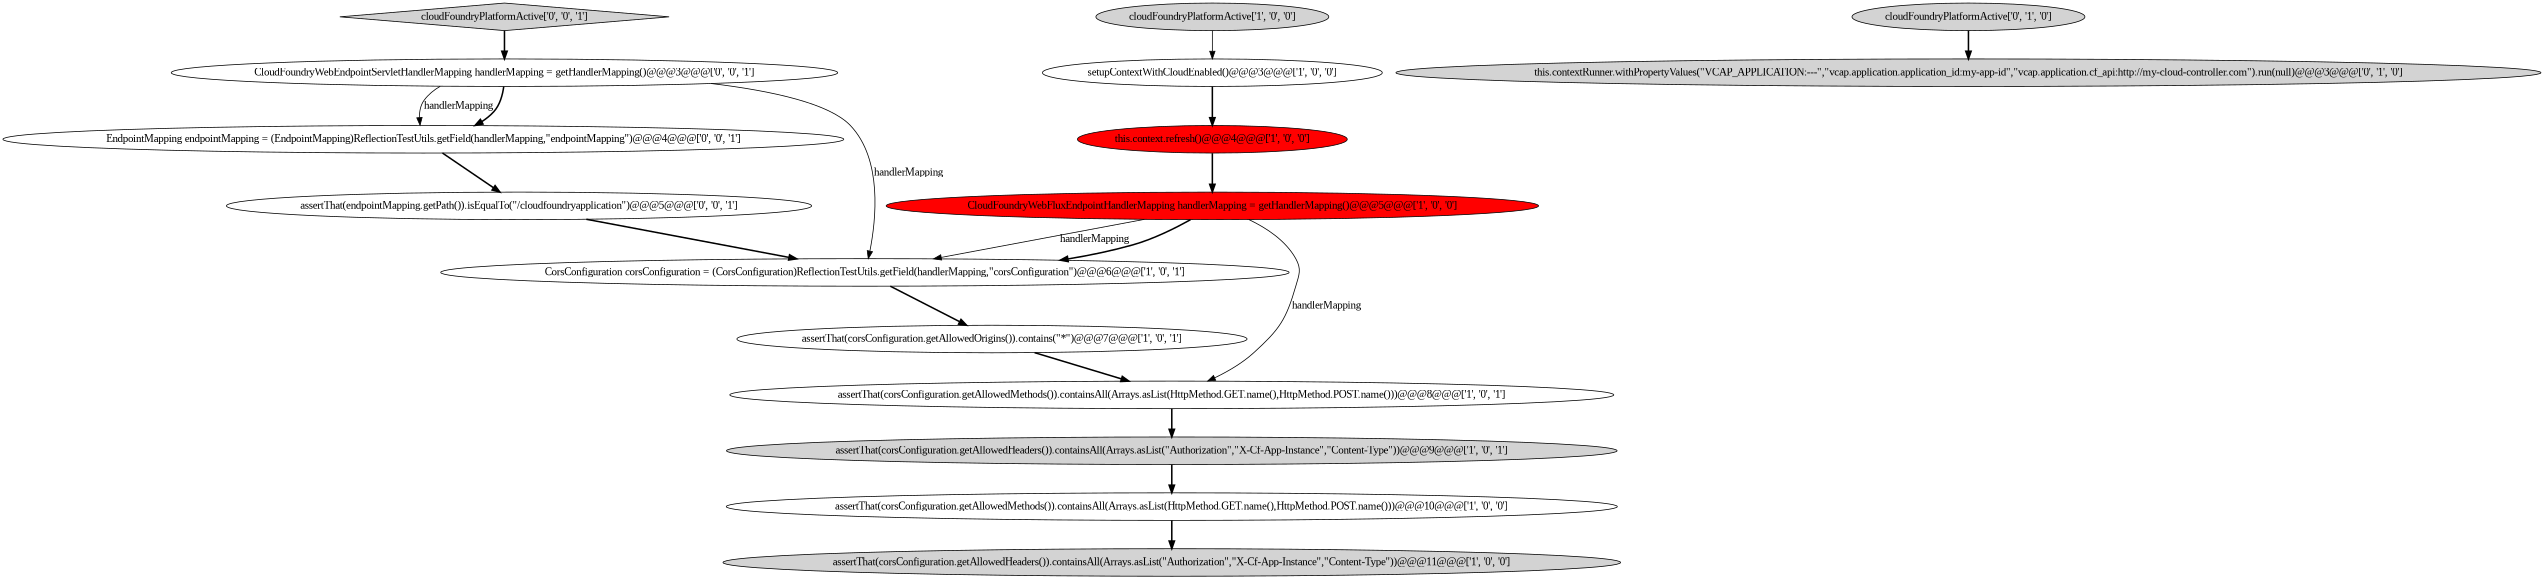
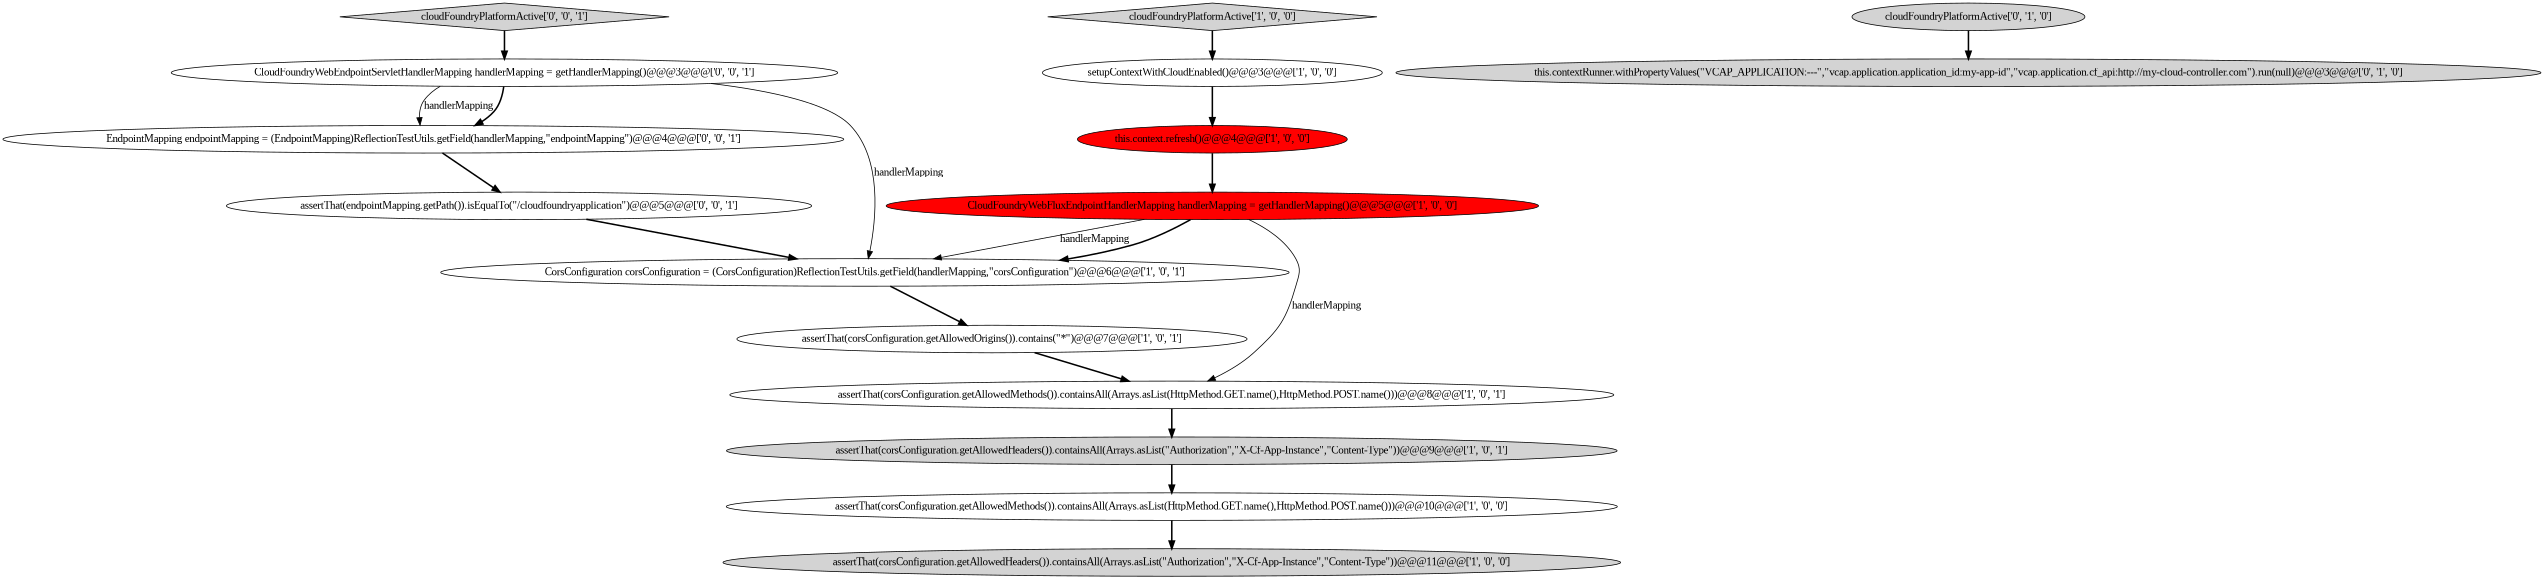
(1212, 17) -> (1212, 17)
(1212, 41) -> (1212, 41)
